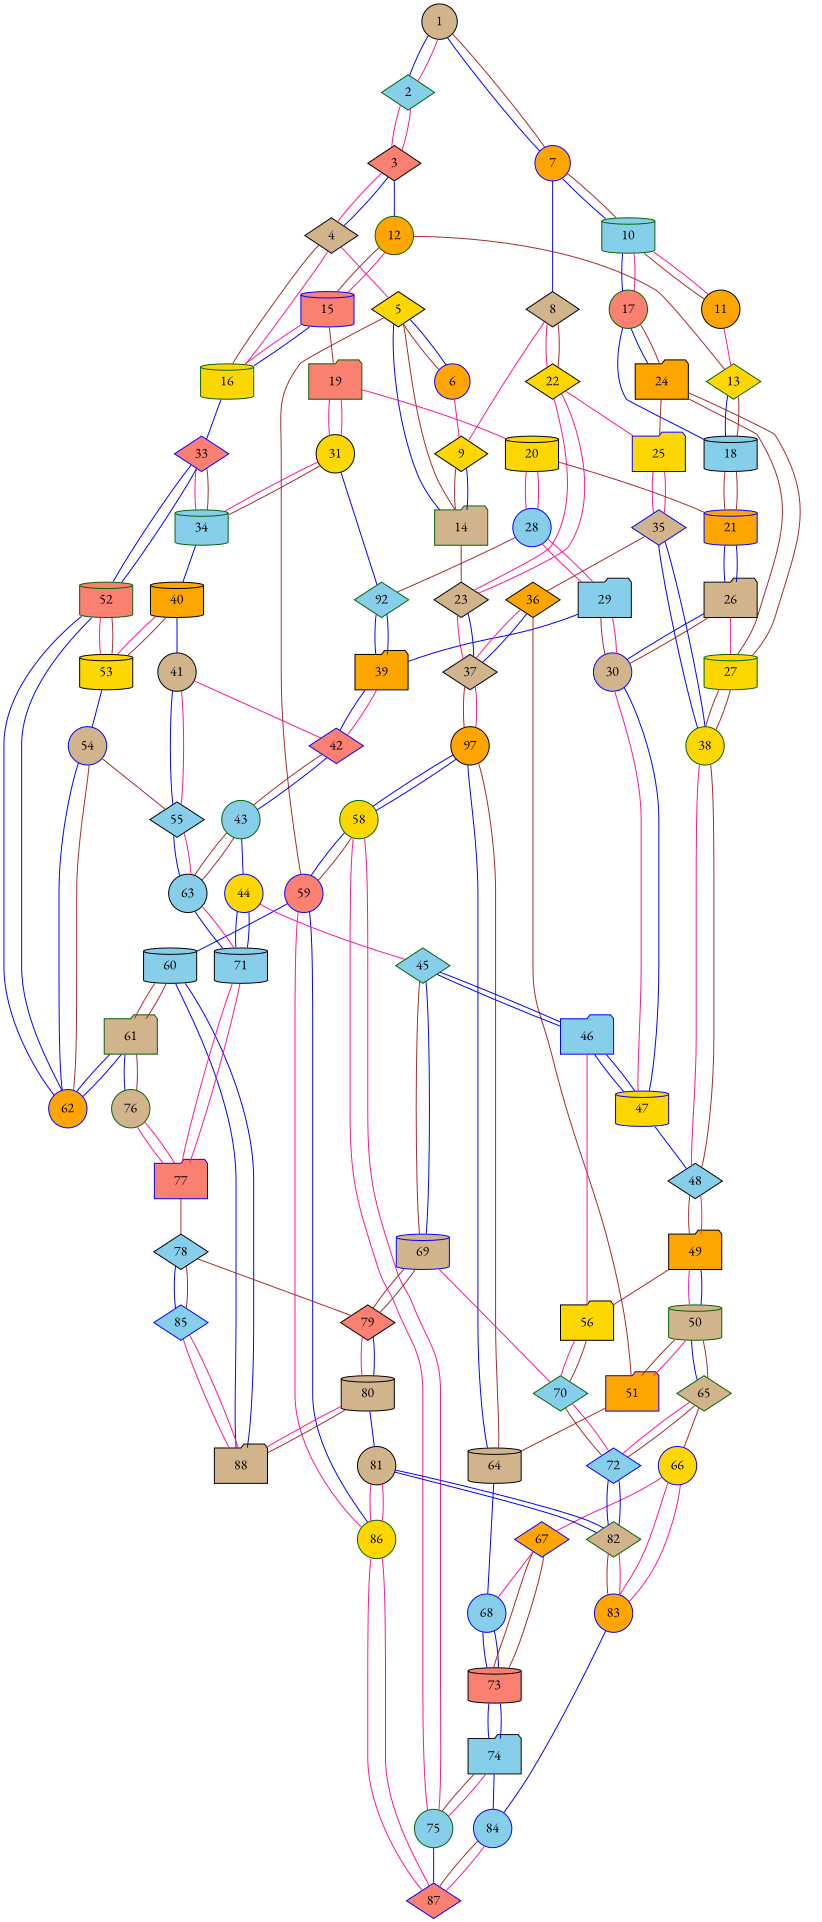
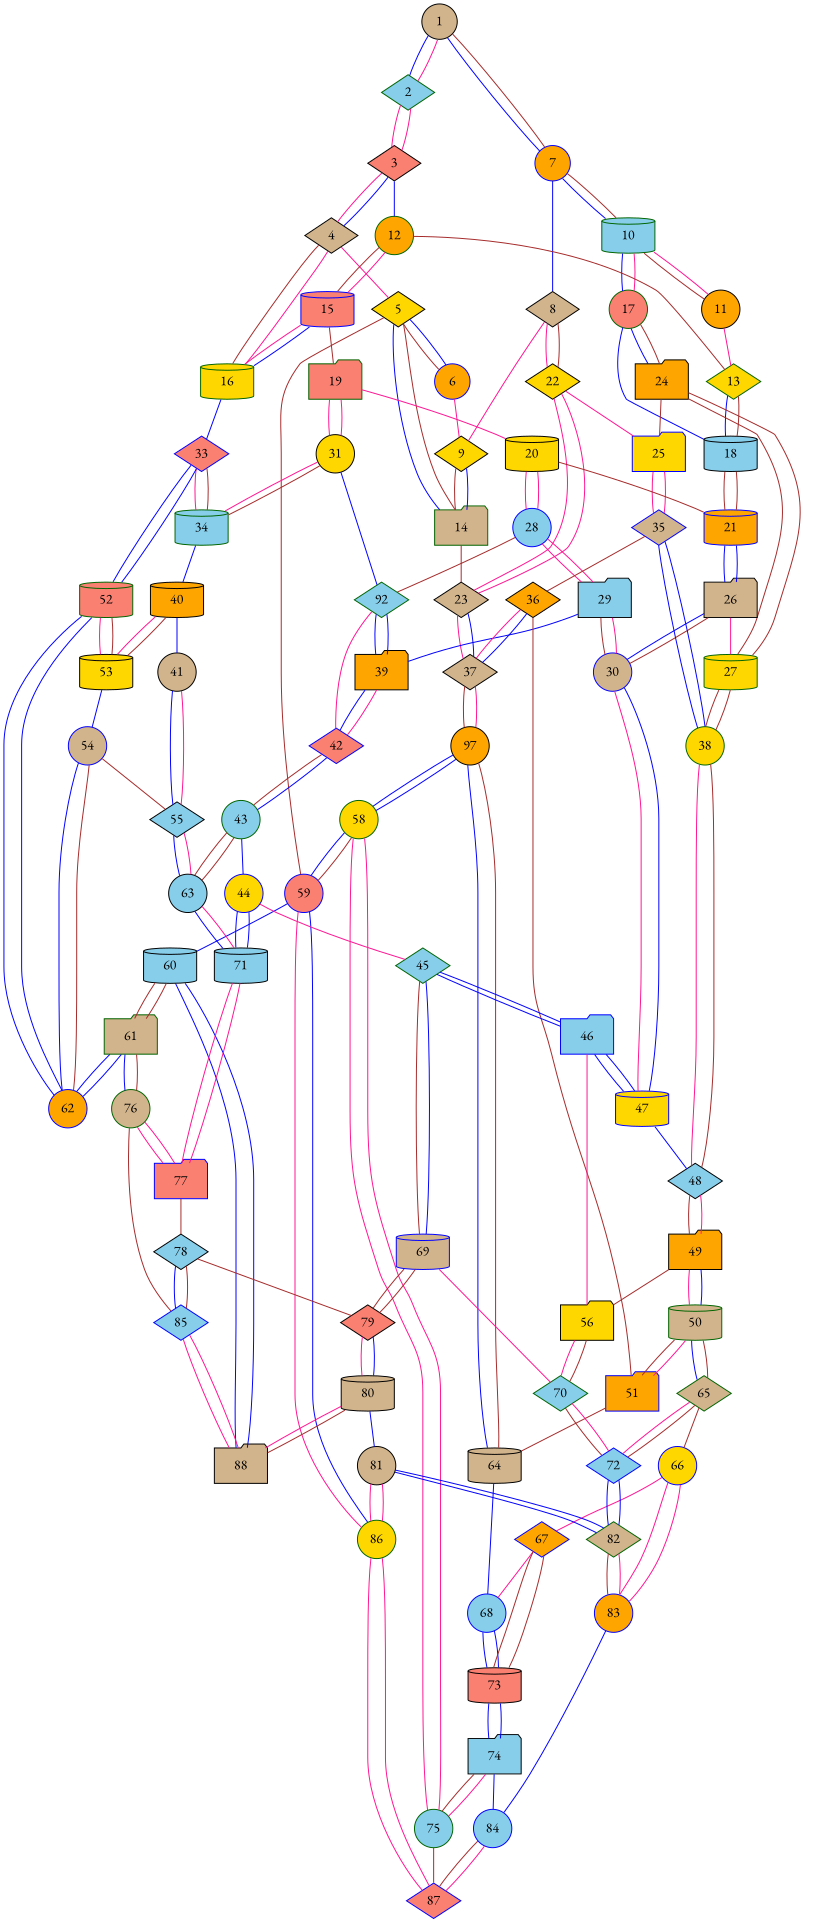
(258, 709) -> (342, 666)
none -> (133, 1224)
(434, 1865) -> (434, 1865)
